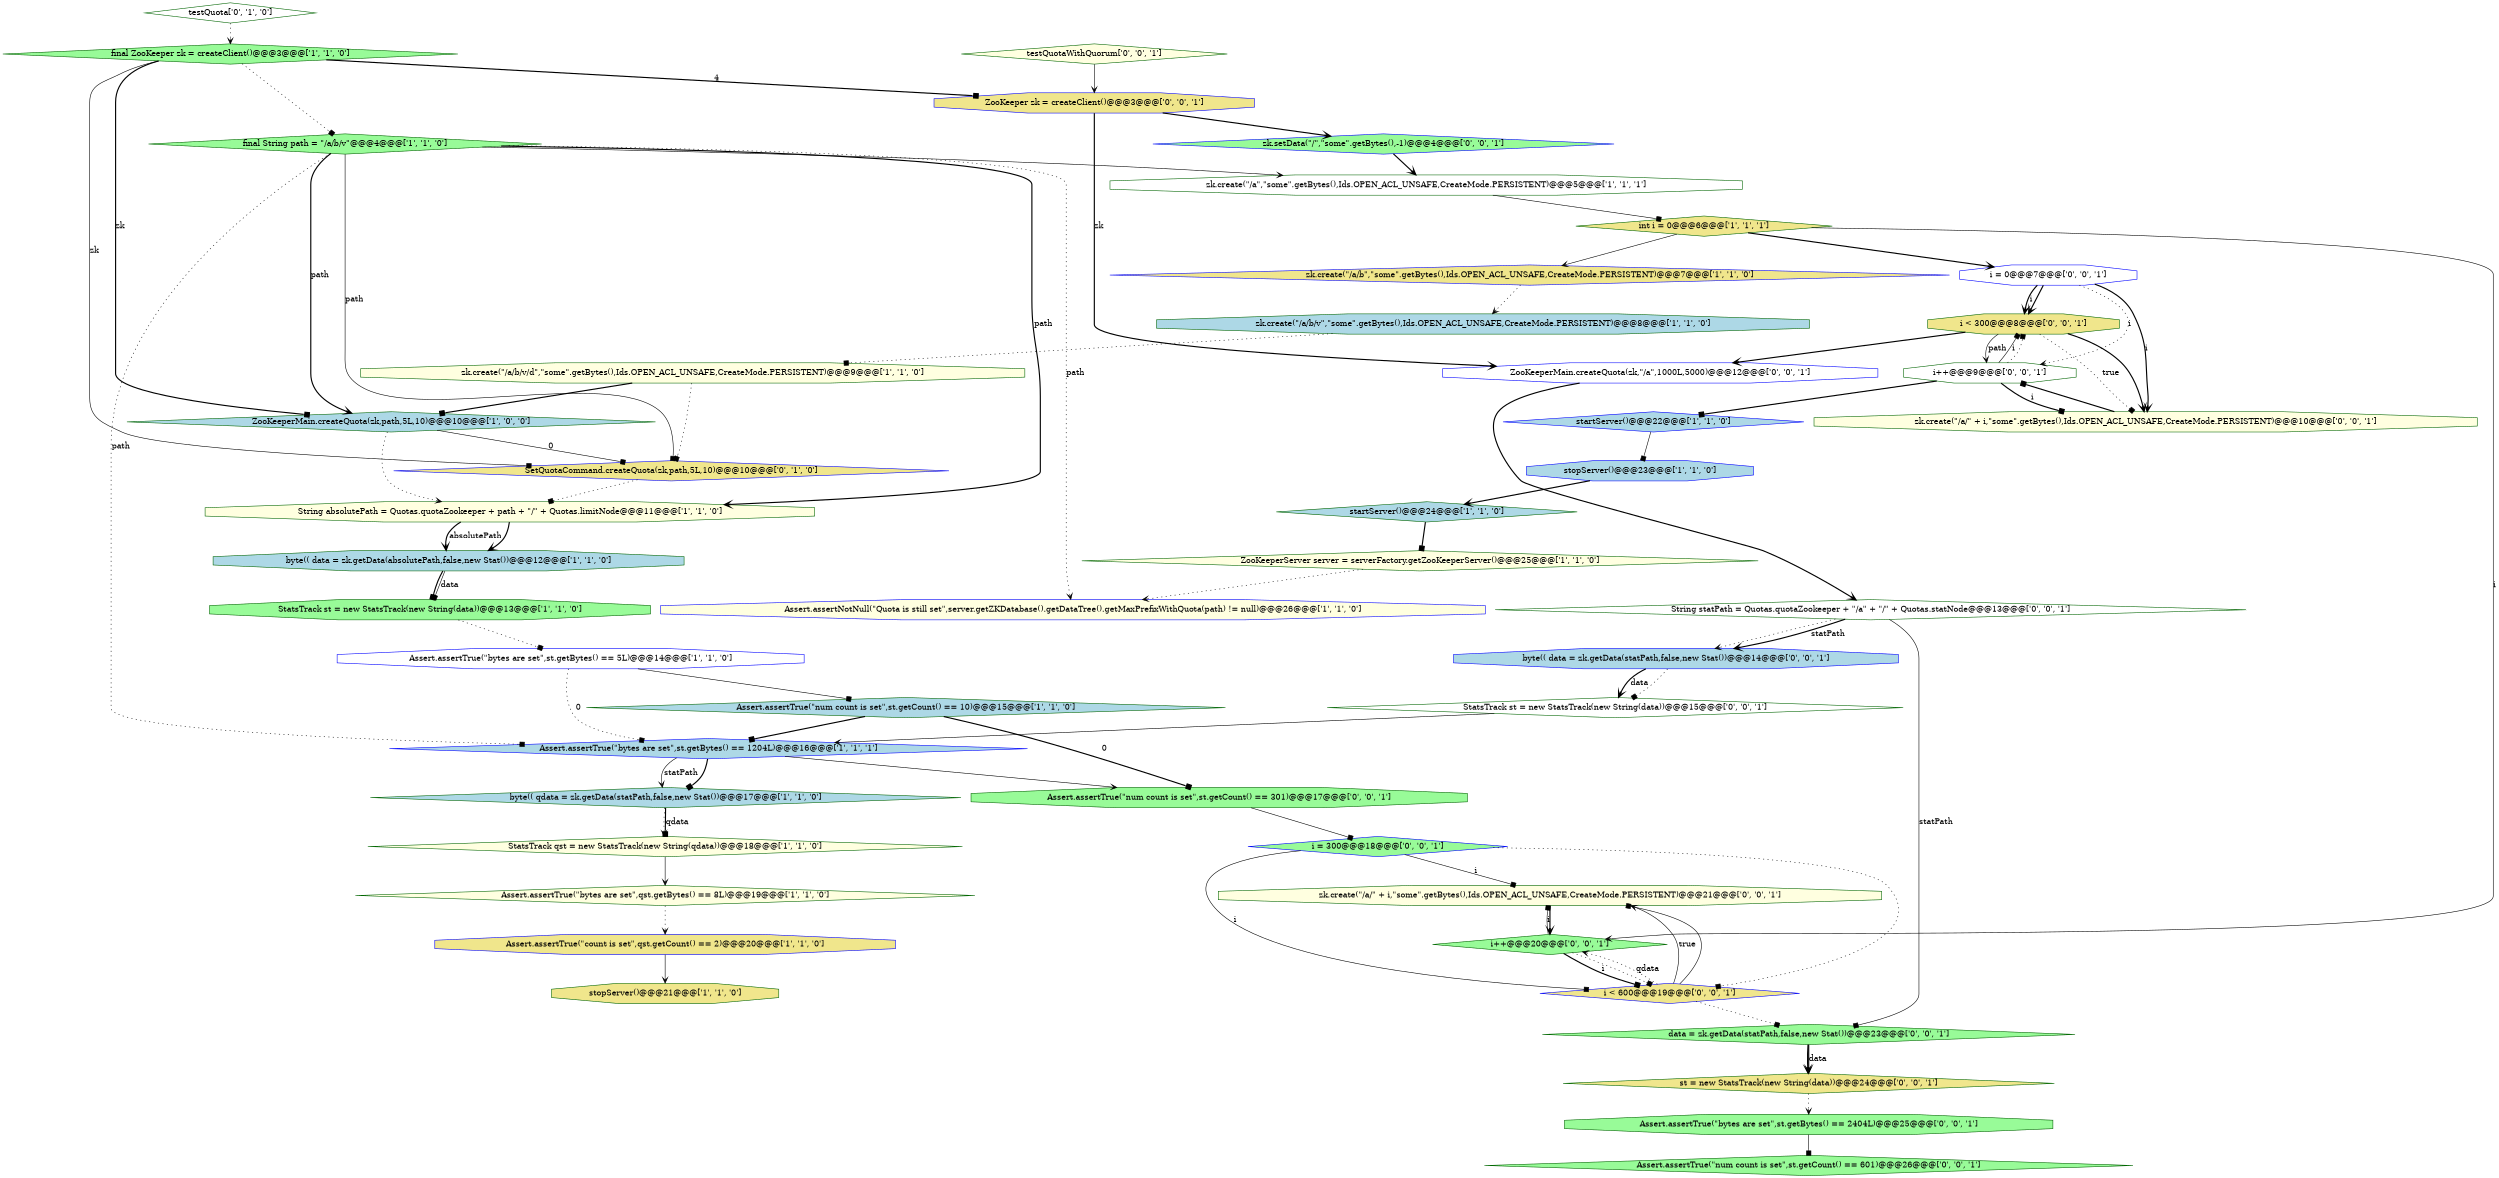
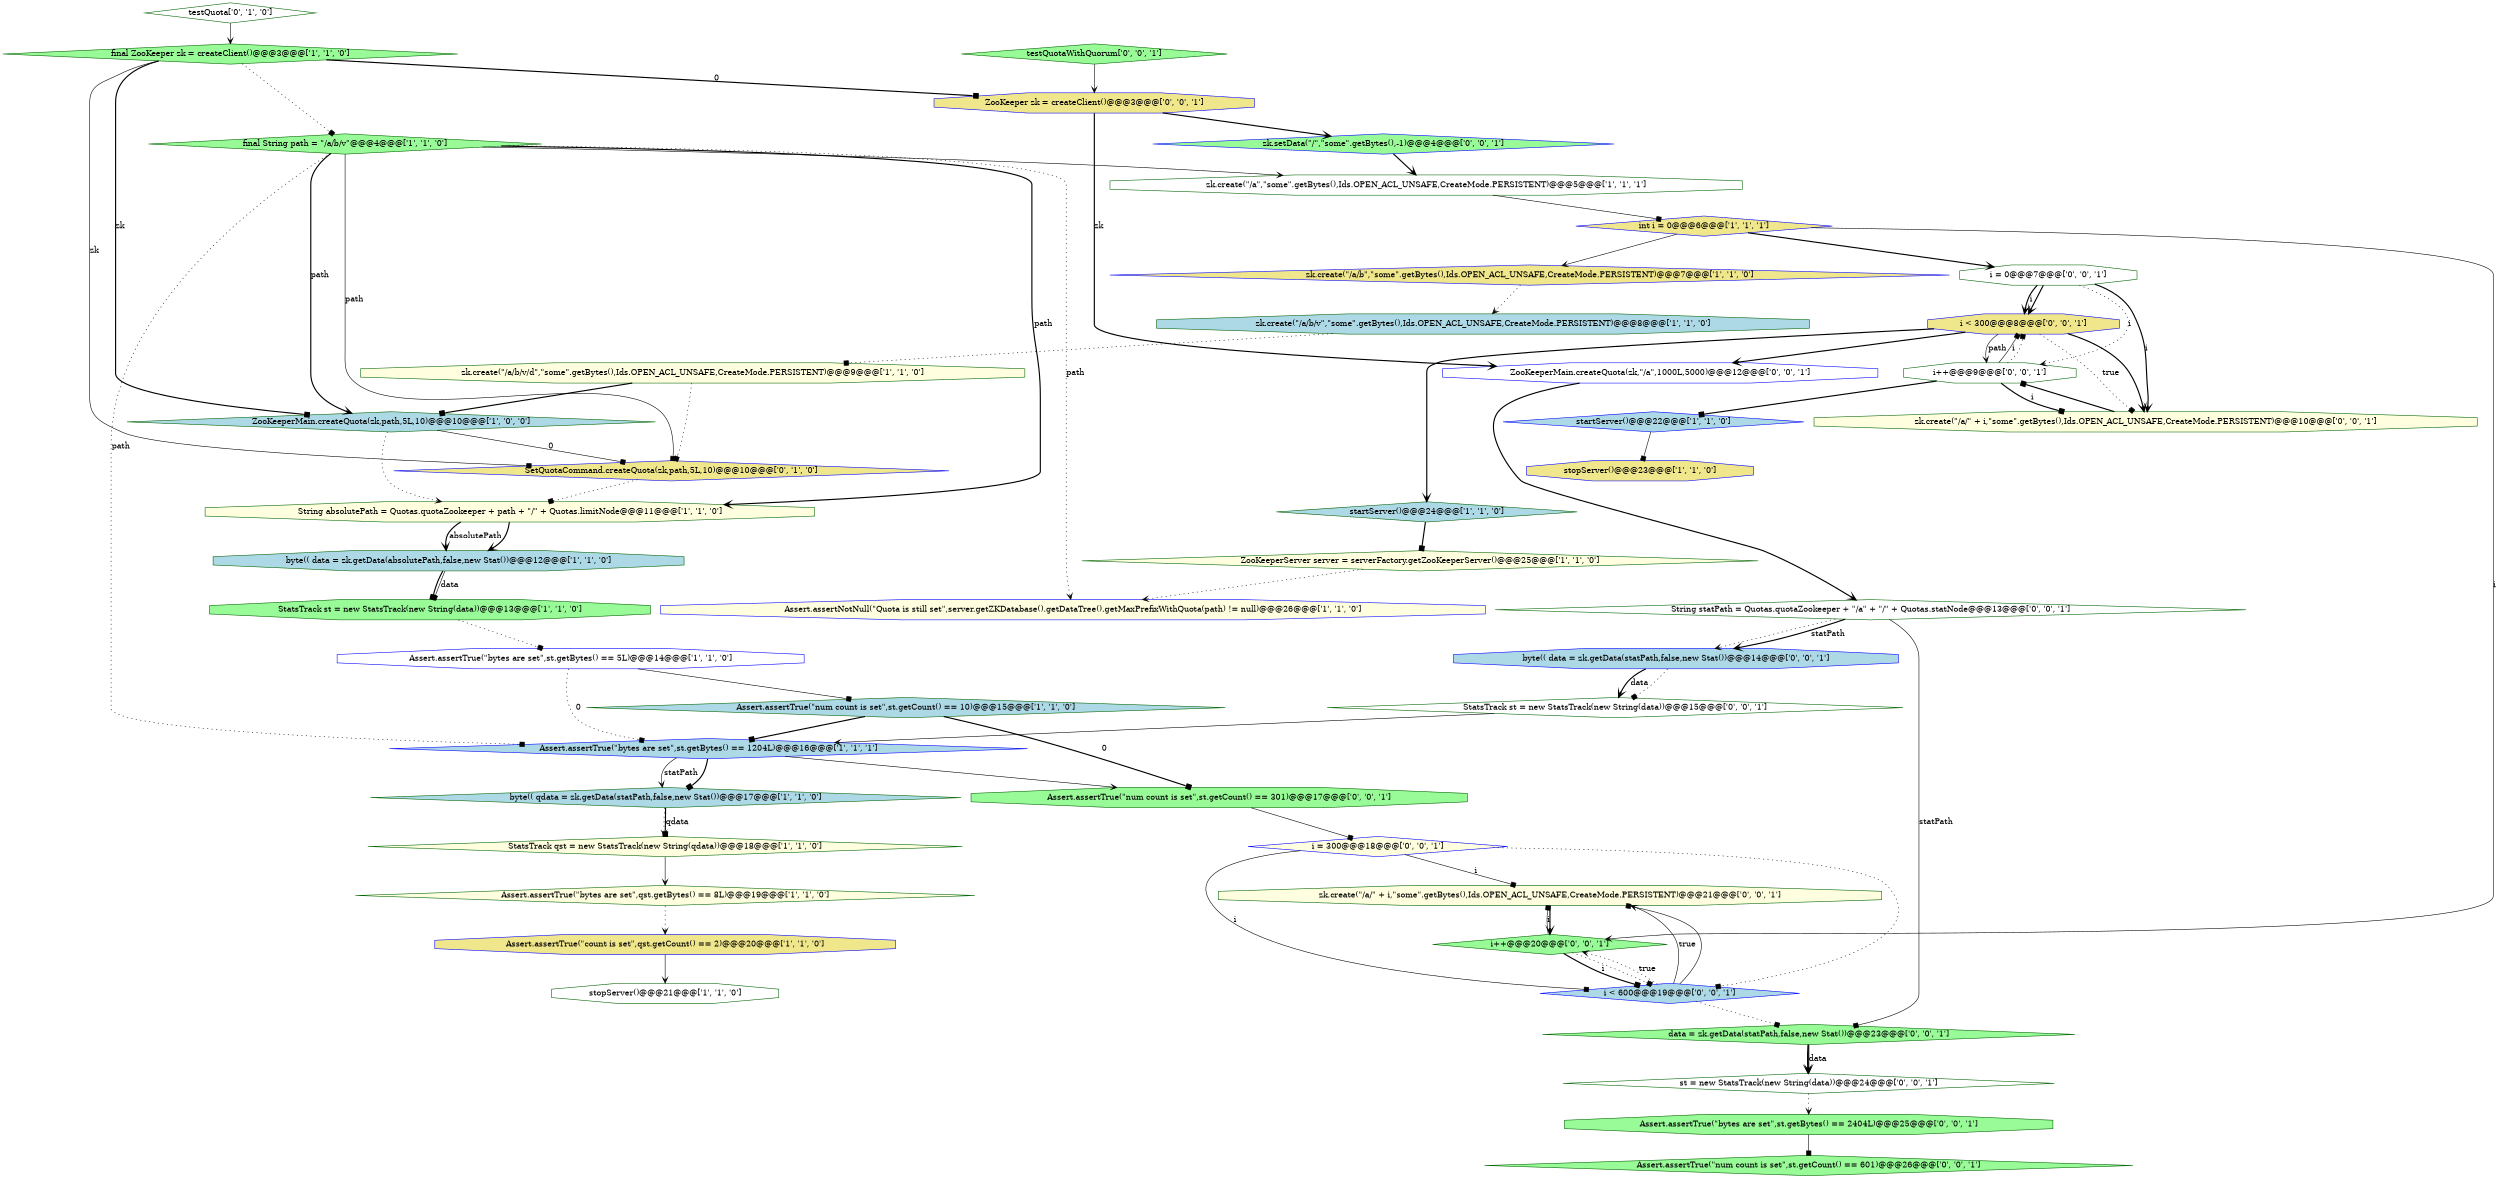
(230, 31) -> (230, 31)
(1094, 54) -> (1094, 54)
(717, 78) -> (717, 78)
(1704, 226) -> (1704, 226)
(2048, 275) -> (2048, 275)
(2024, 324) -> (2024, 324)
(1640, 471) -> (1640, 471)
(1530, 492) -> (1616, 346)
(1378, 847) -> (1378, 847)
(1648, 969) -> (1648, 969)
(665, 993) -> (665, 993)
(1670, 993) -> (1670, 993)
(1809, 1083) -> (1809, 1083)
